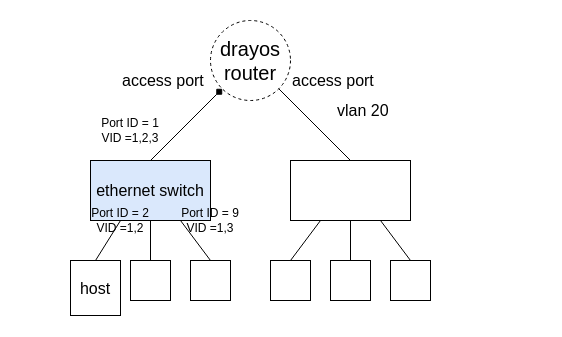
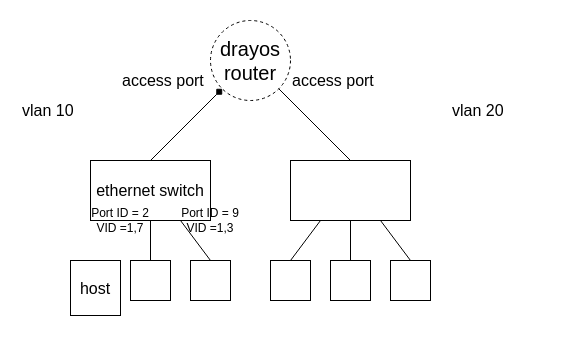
none -> (51, 111)
(381, 111) -> (496, 111)
(131, 131) -> none
(151, 191) -> (151, 191)
(121, 221) -> (121, 221)
(108, 241) -> none
